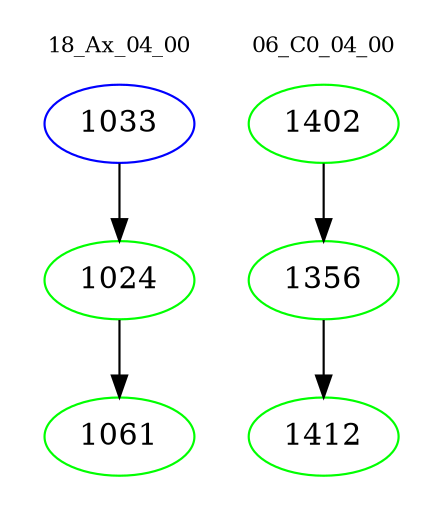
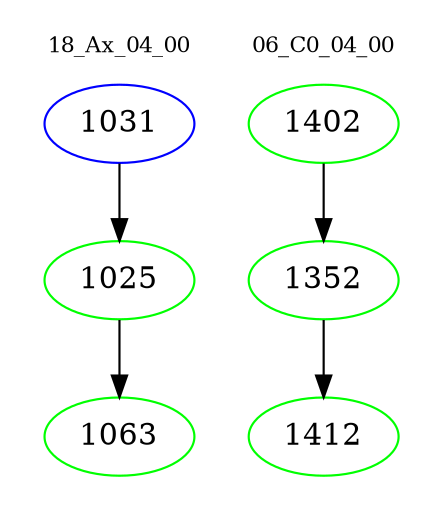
(119, 124) -> (119, 124)
(119, 280) -> (119, 280)
(324, 280) -> (324, 280)
(119, 437) -> (119, 437)
